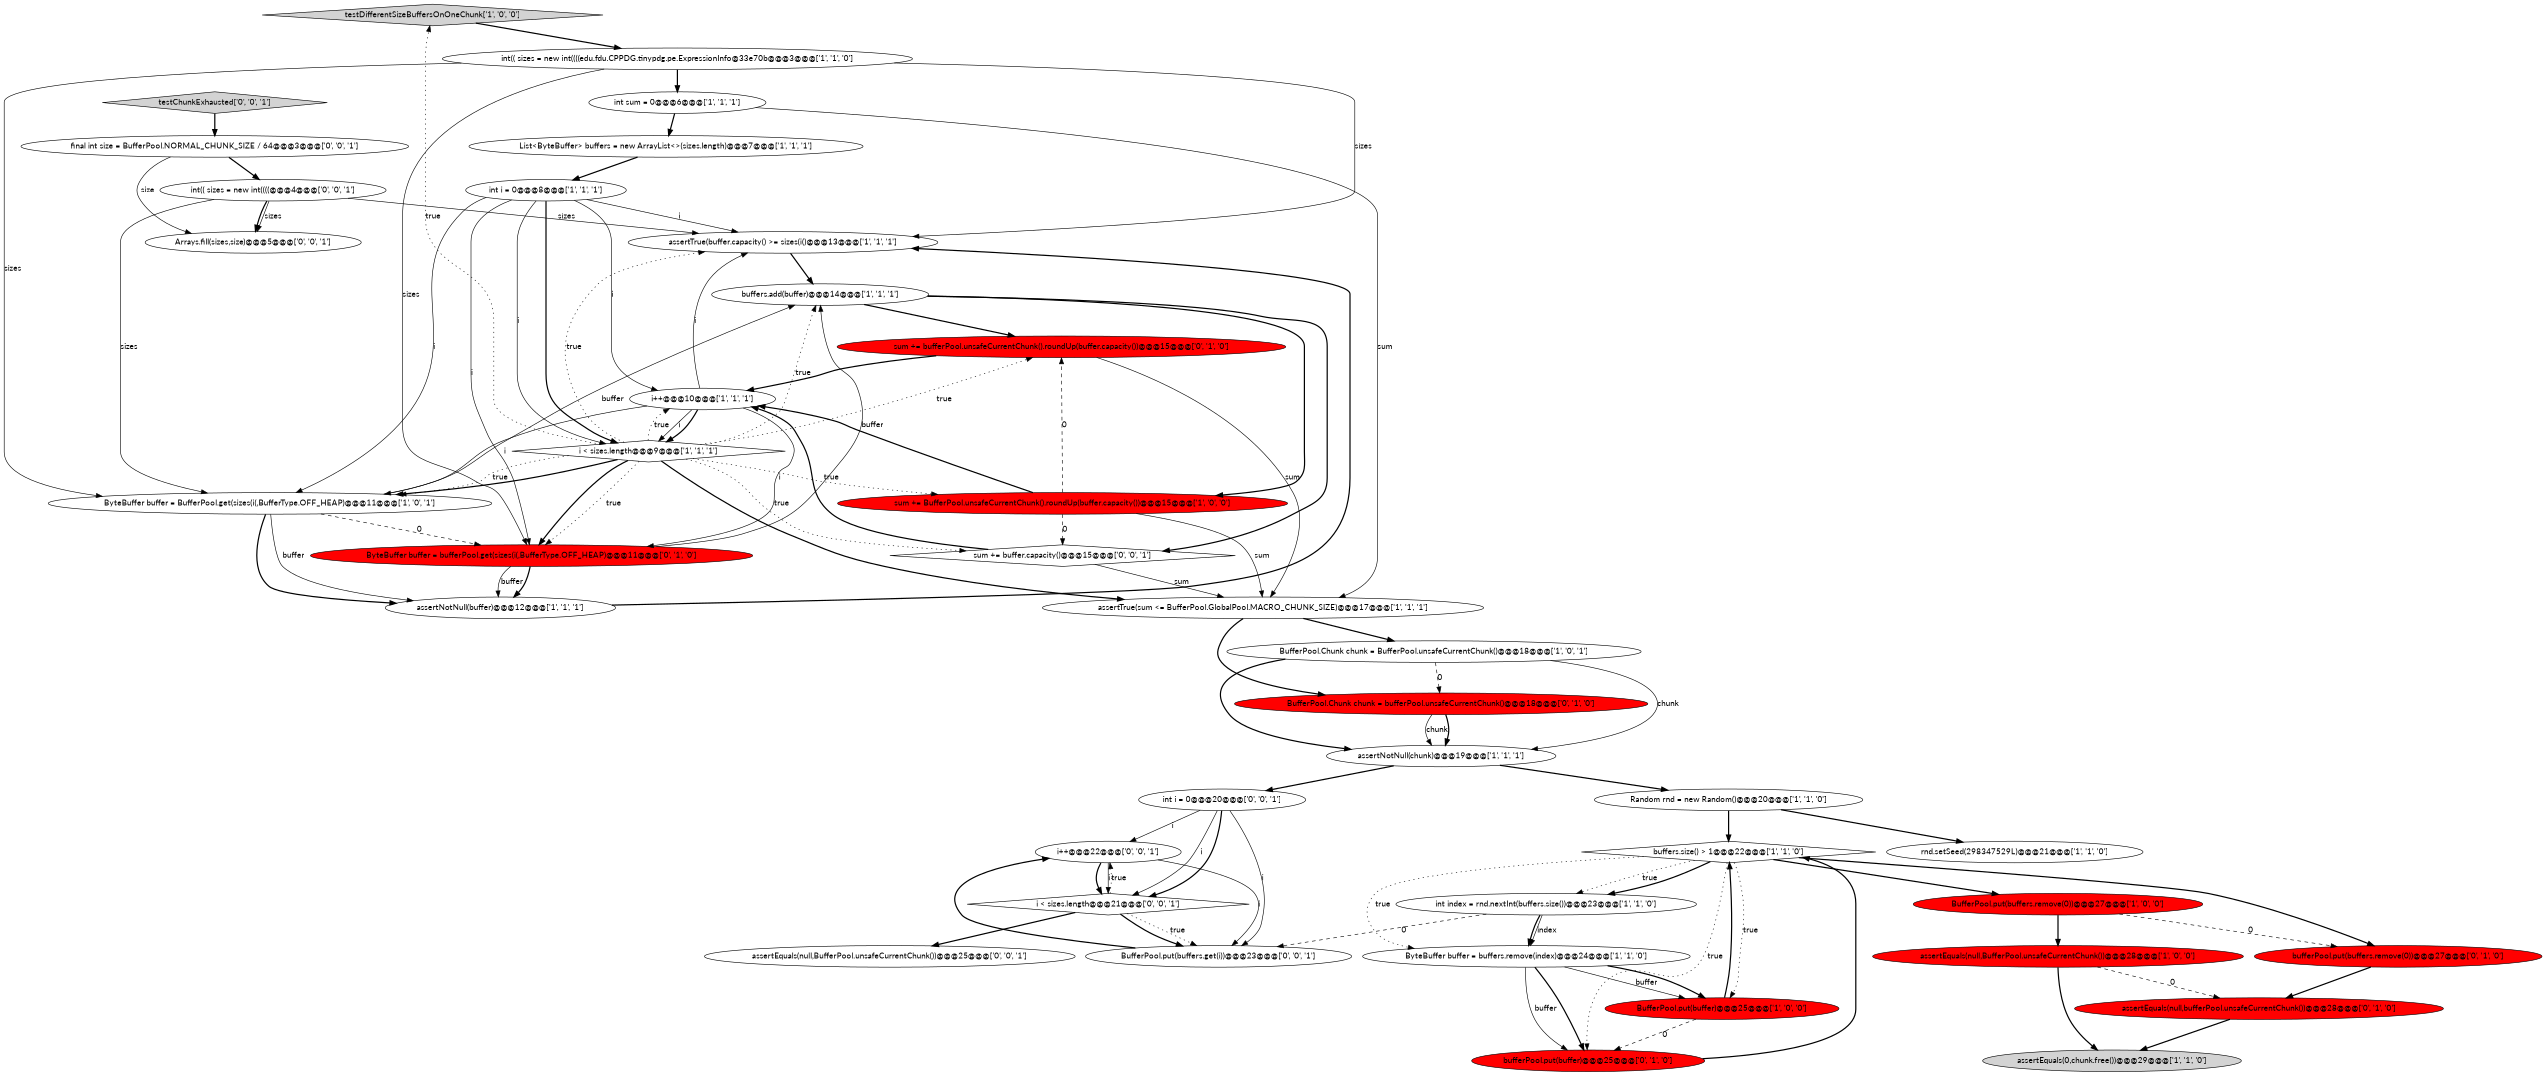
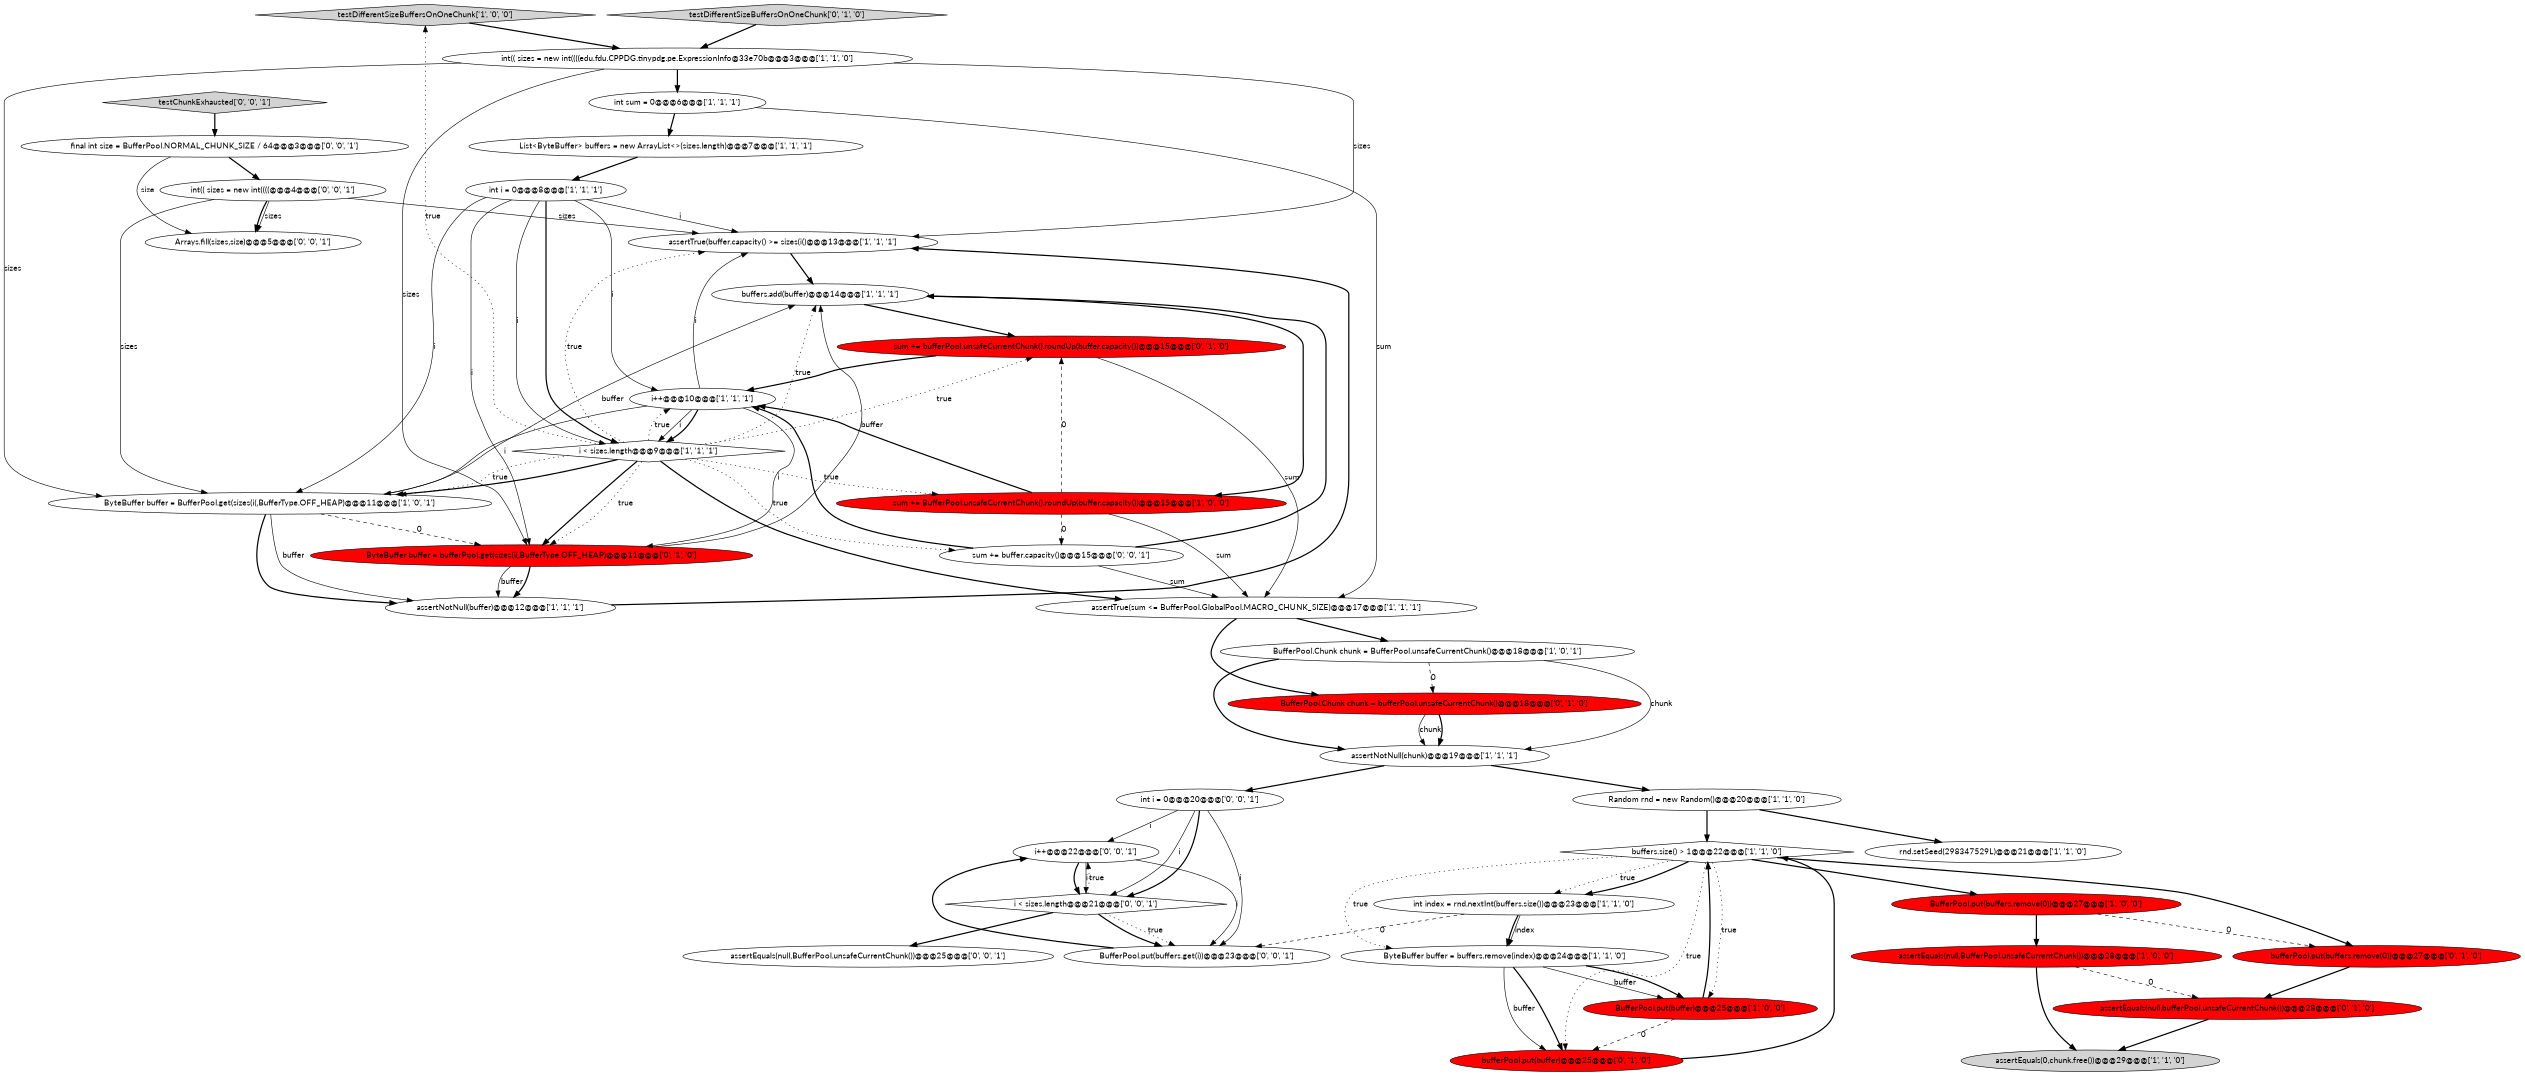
none -> (777, 15)
(1292, 320) -> (1309, 323)
(1063, 556) -> (1061, 556)
